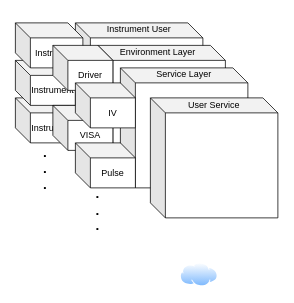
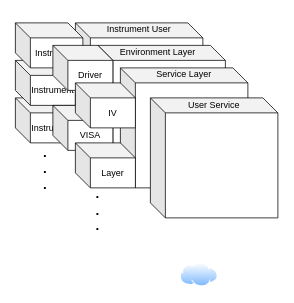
(113, 173) -> (113, 173)
